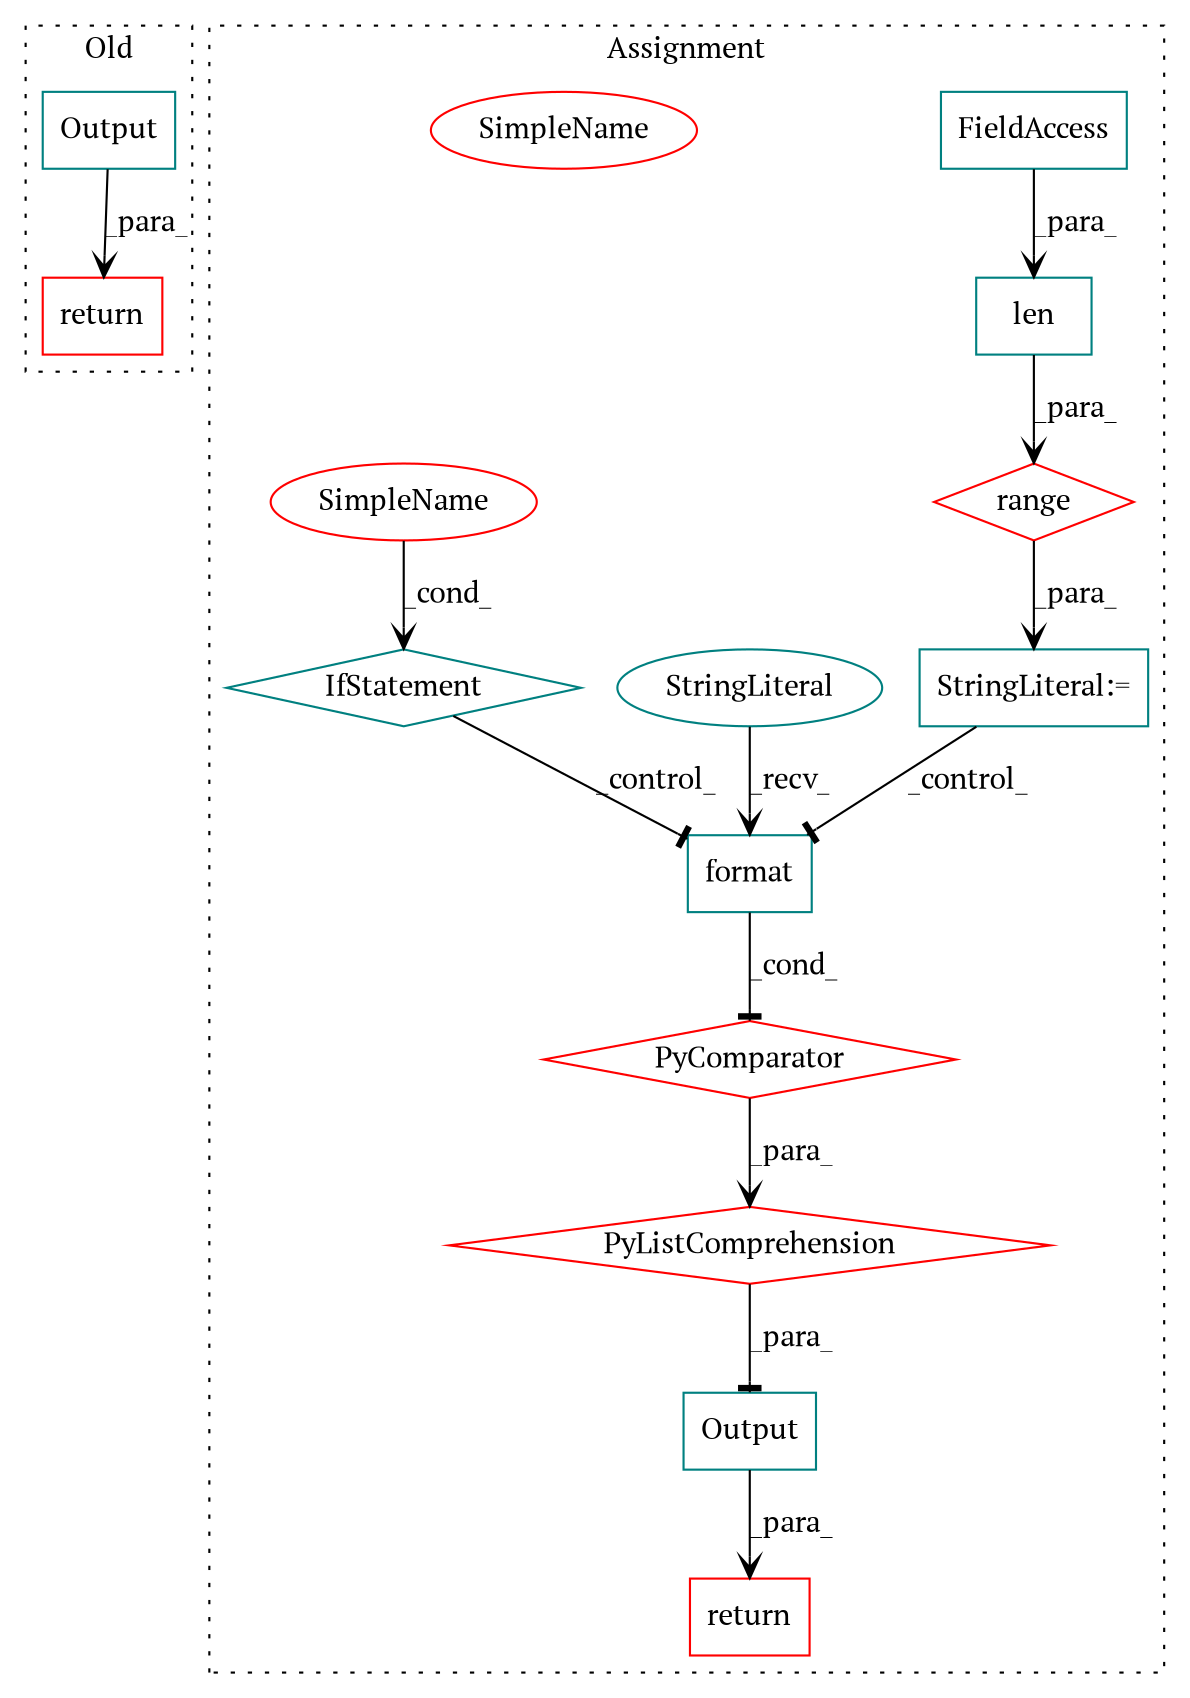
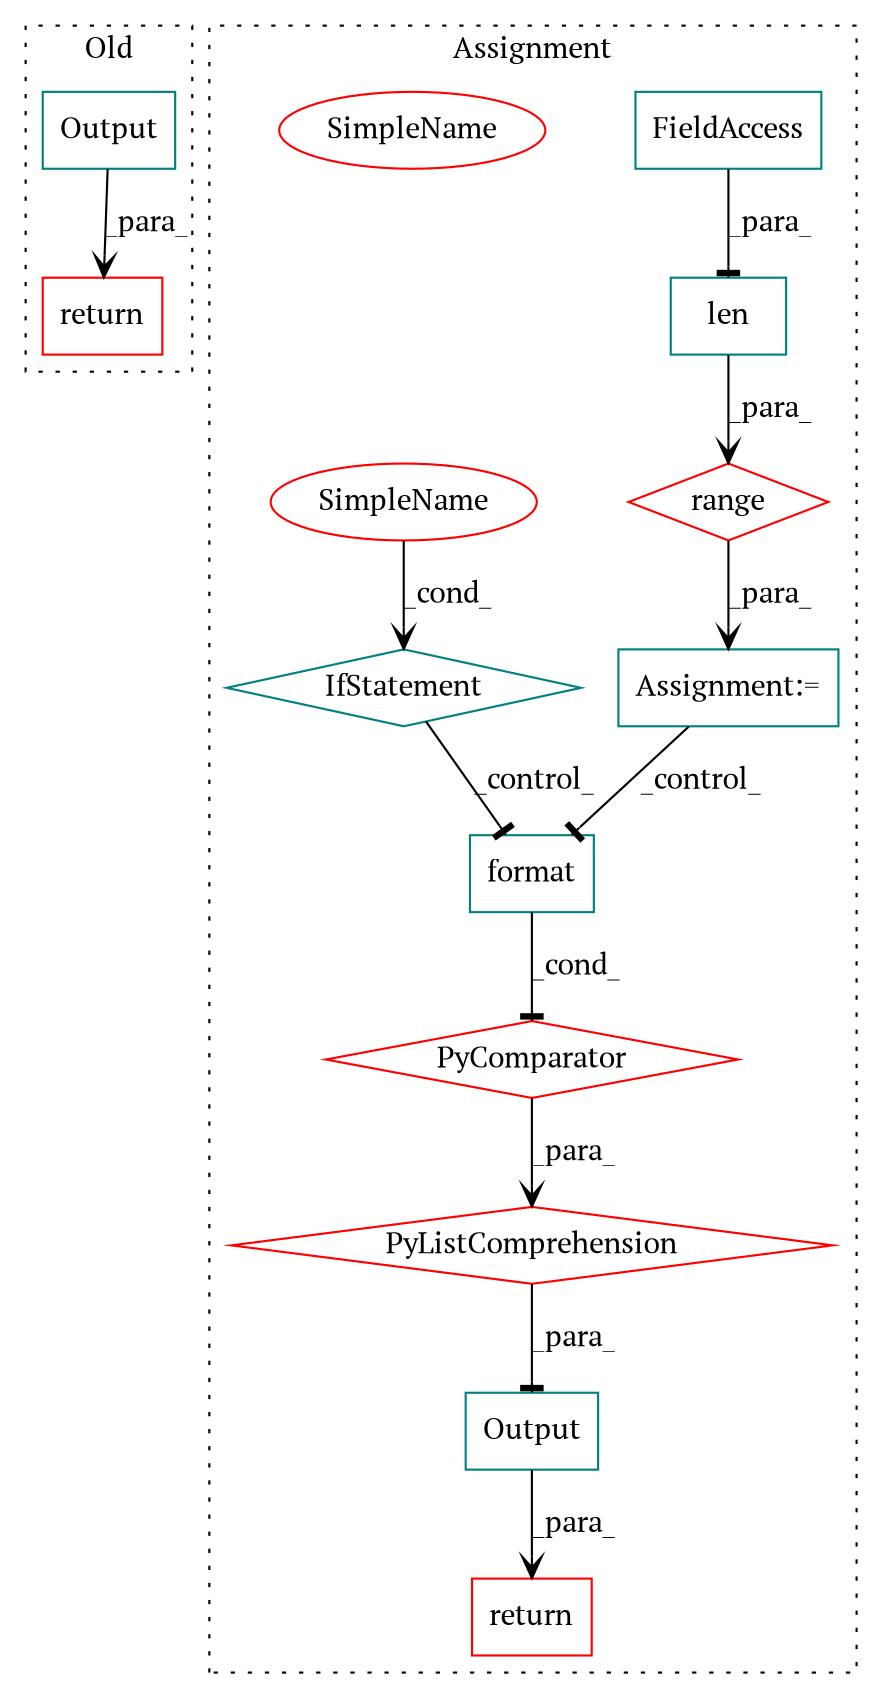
(1034, 213) -> (728, 218)
(750, 688) -> none
(1034, 688) -> (728, 688)
